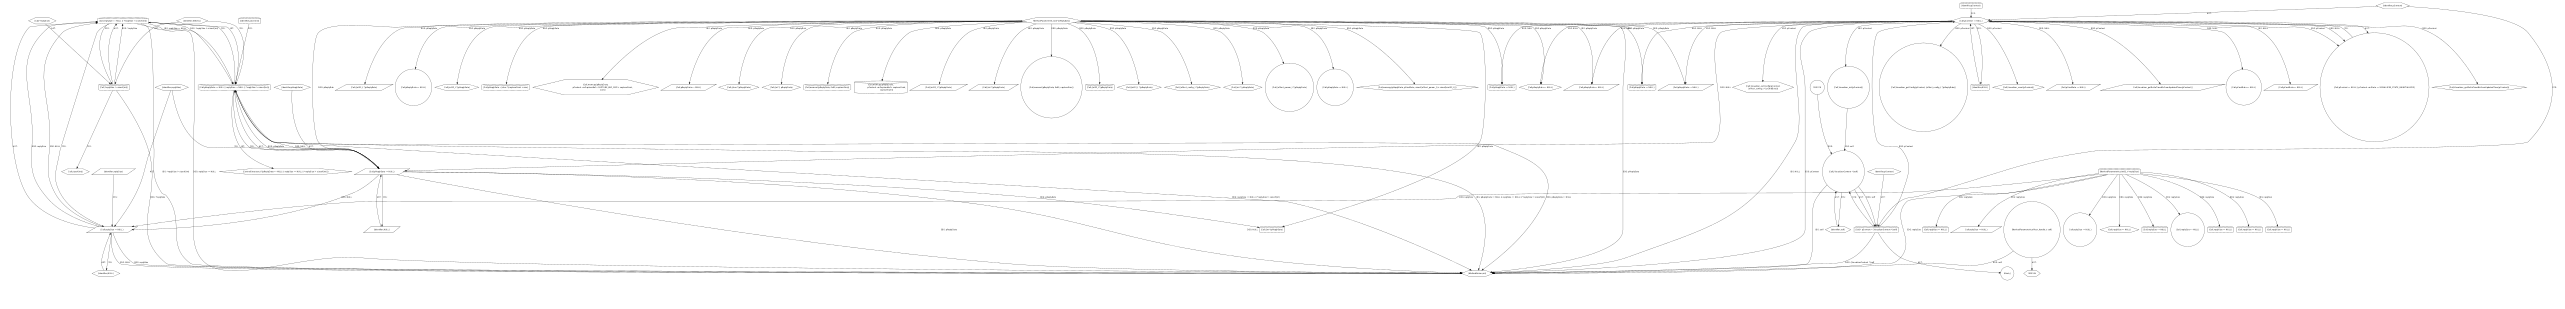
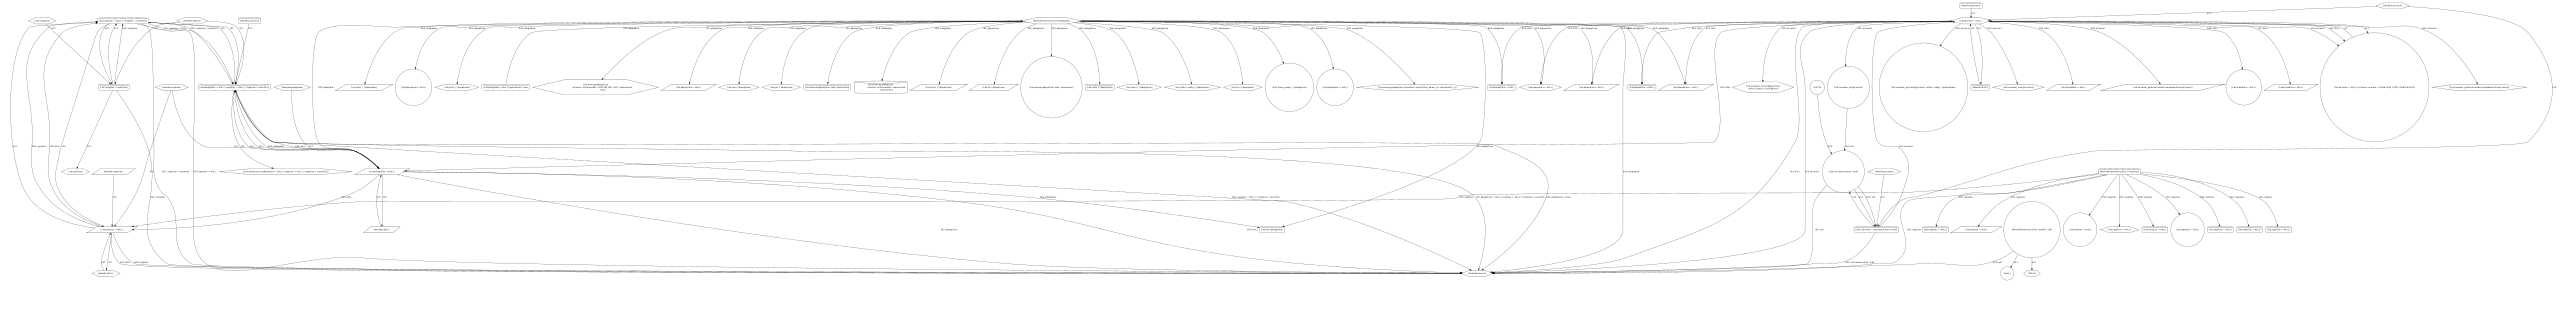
(748, 22) -> (719, 25)
(1838, 230) -> none
(1932, 266) -> (2015, 260)
